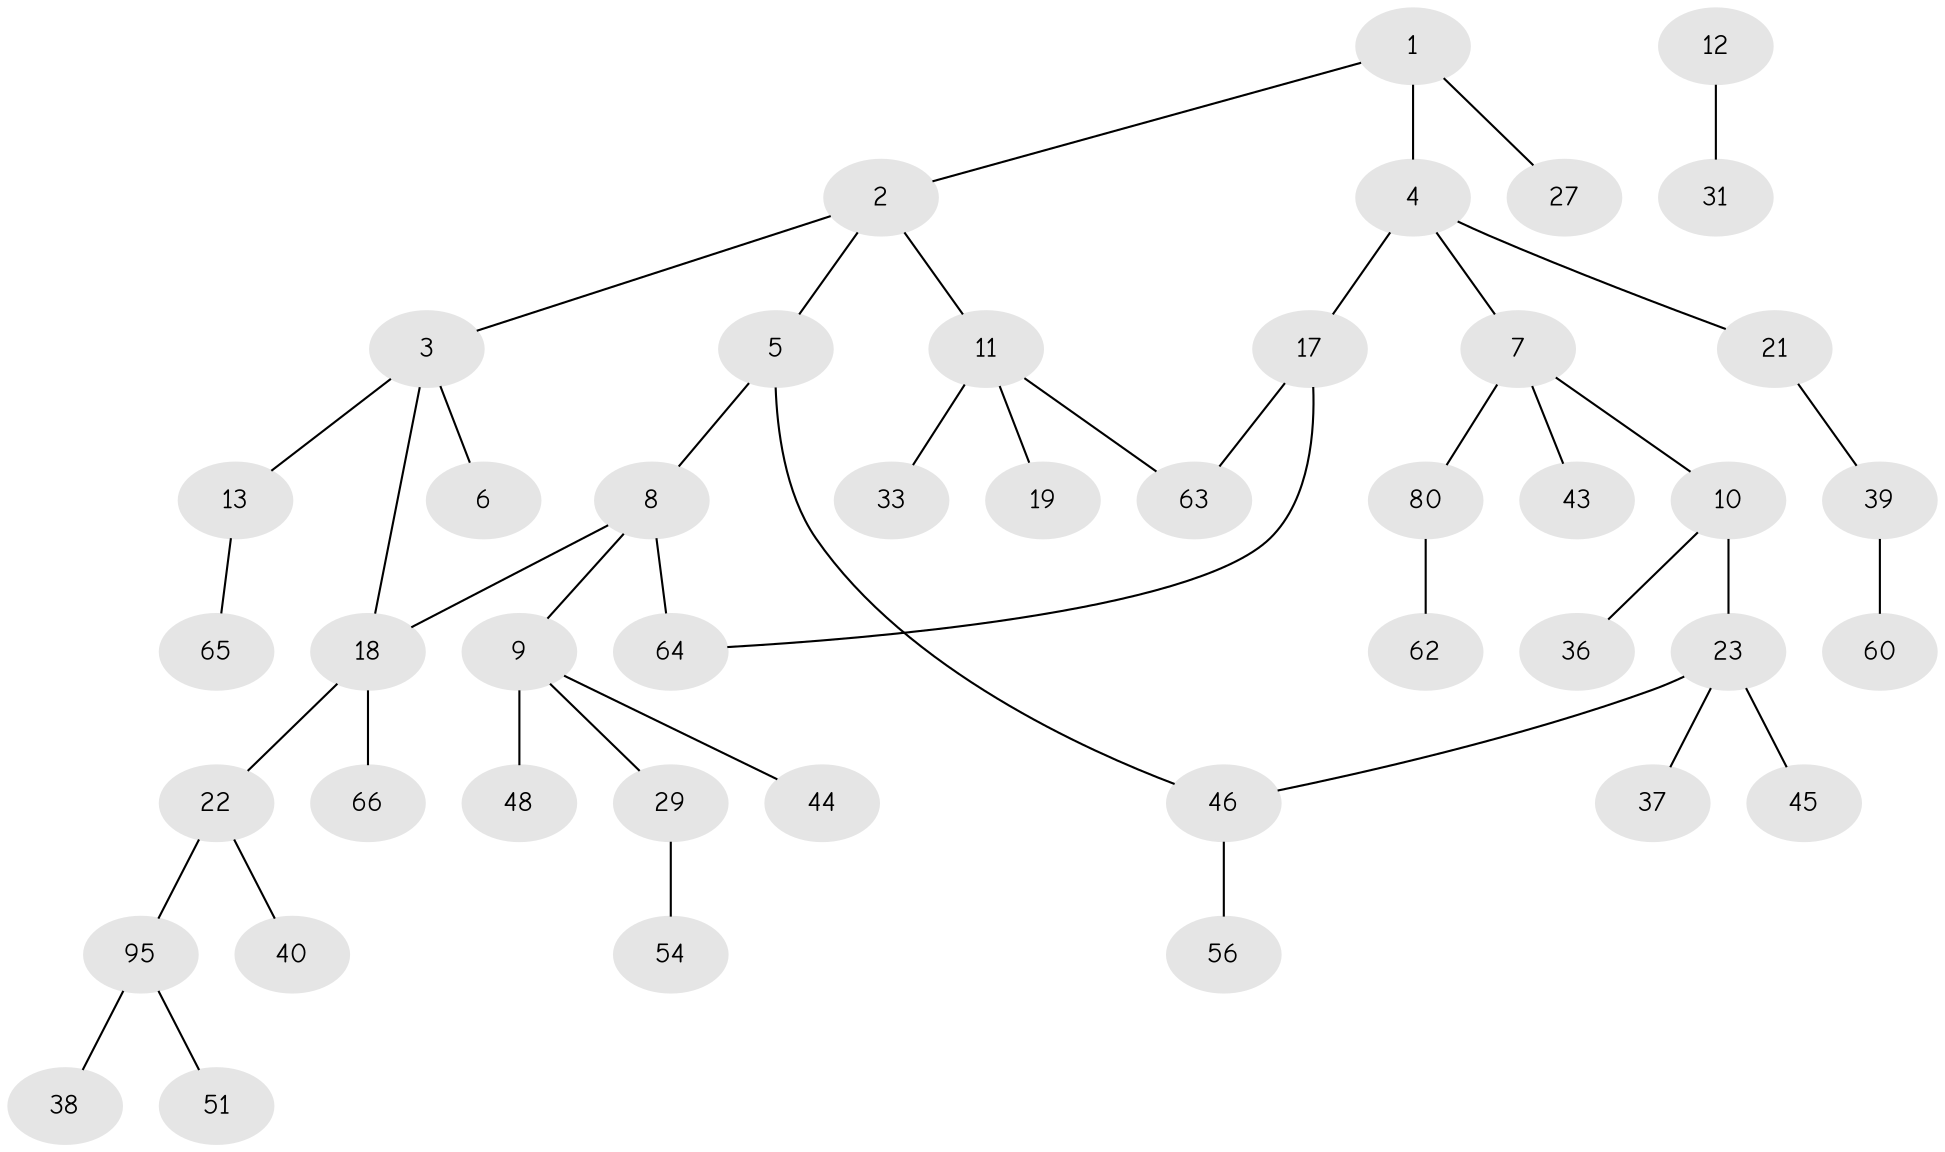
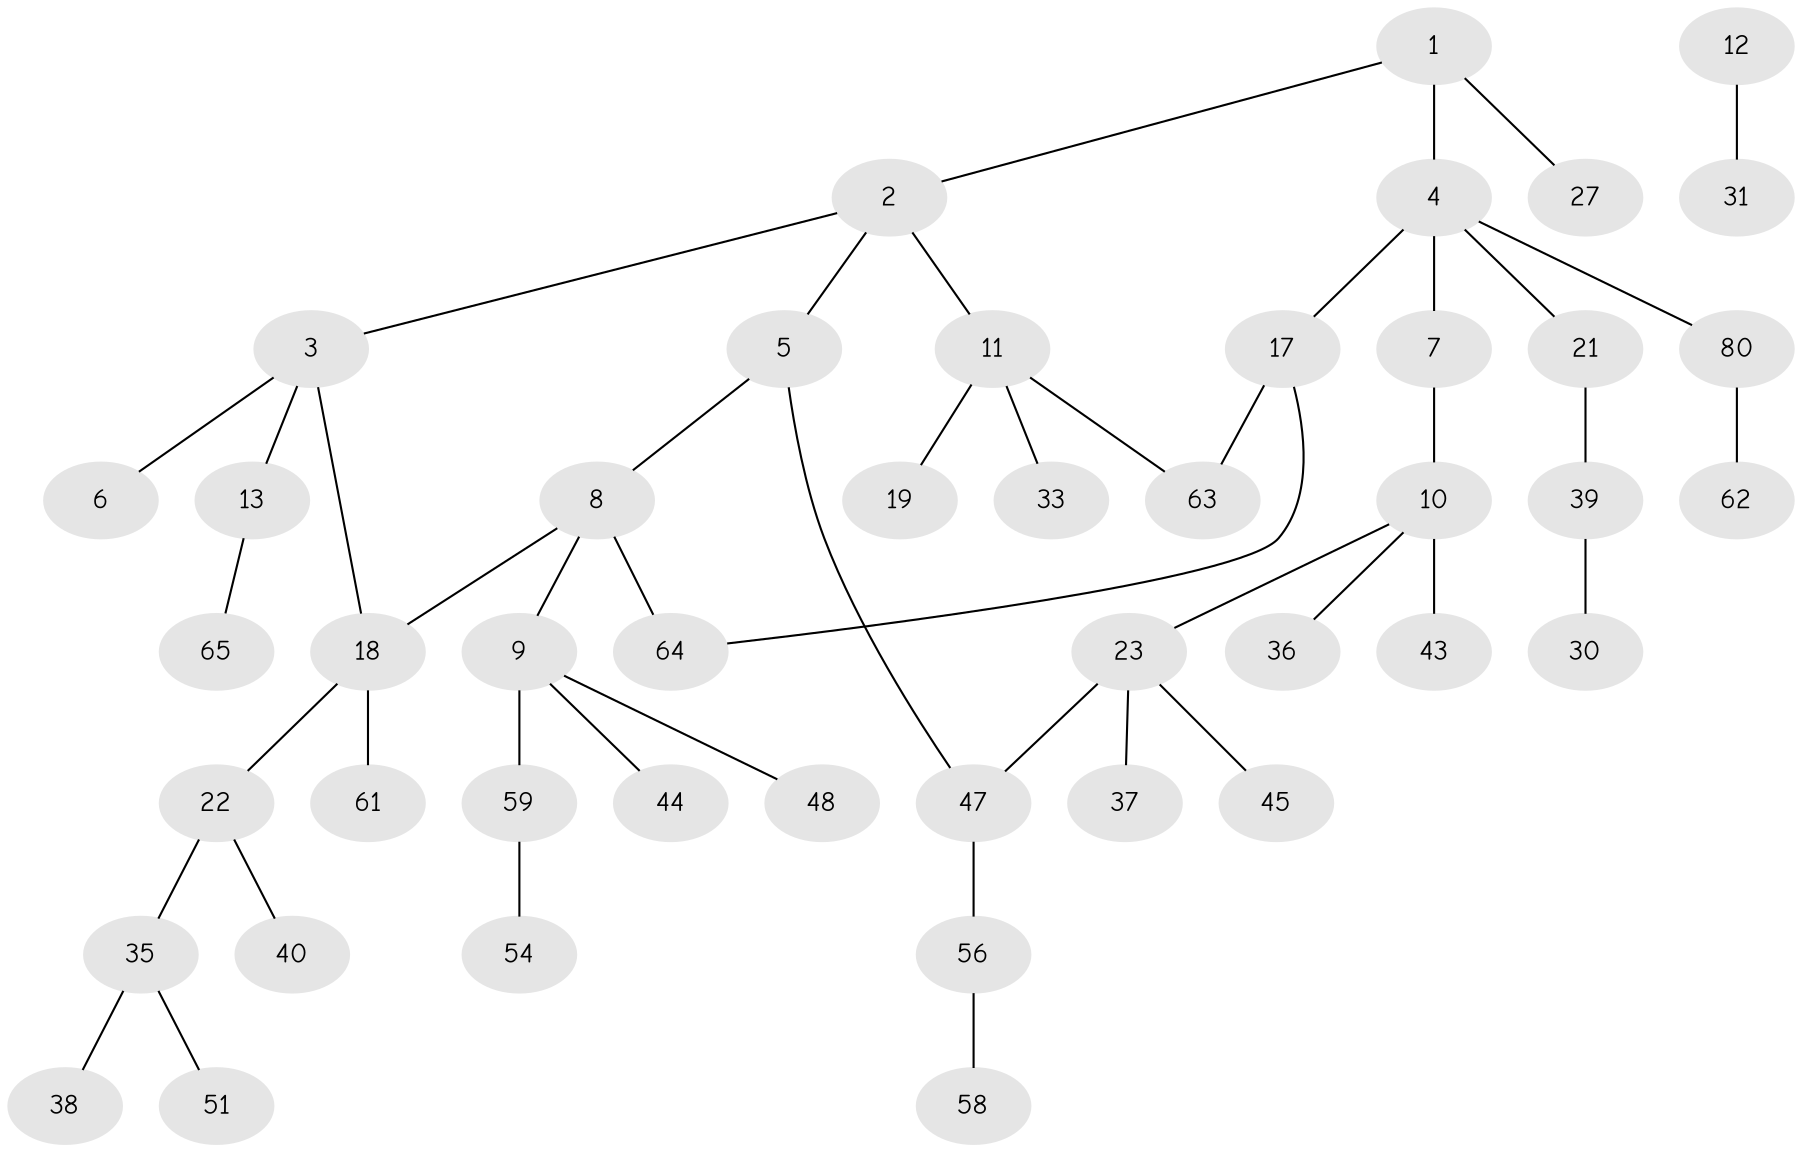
(1472, 425) -> (1585, 273)
(1548, 425) -> (1434, 576)
(1880, 652) -> (1585, 652)
(368, 803) -> (368, 803)
(671, 803) -> (519, 803)
(1224, 803) -> (974, 803)
(141, 955) -> (141, 955)
none -> (974, 1106)
